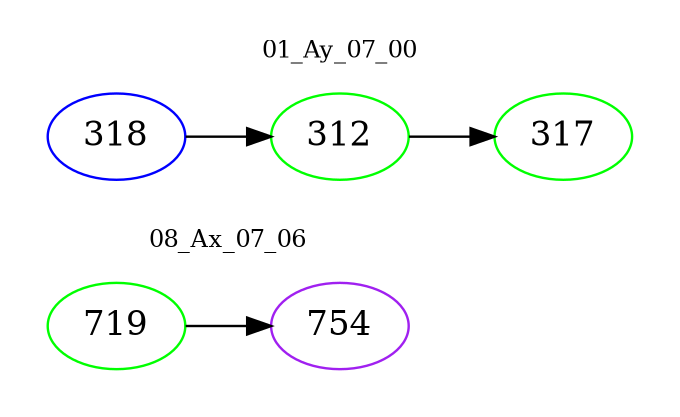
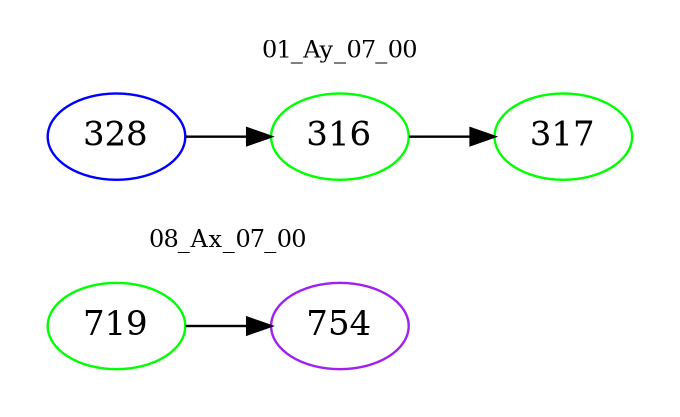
(116, 137) -> (116, 137)
(340, 137) -> (340, 137)
(228, 241) -> (228, 241)
